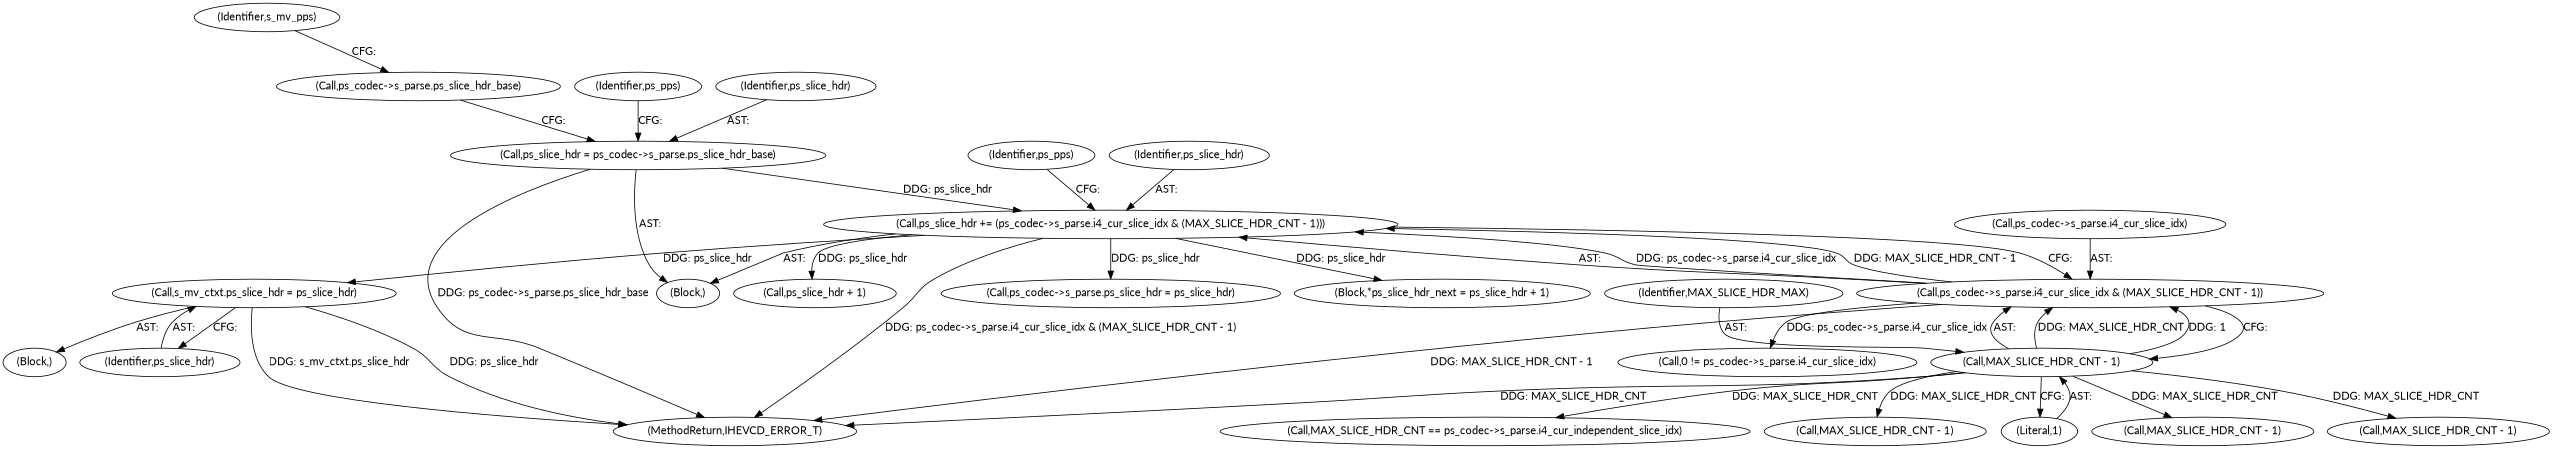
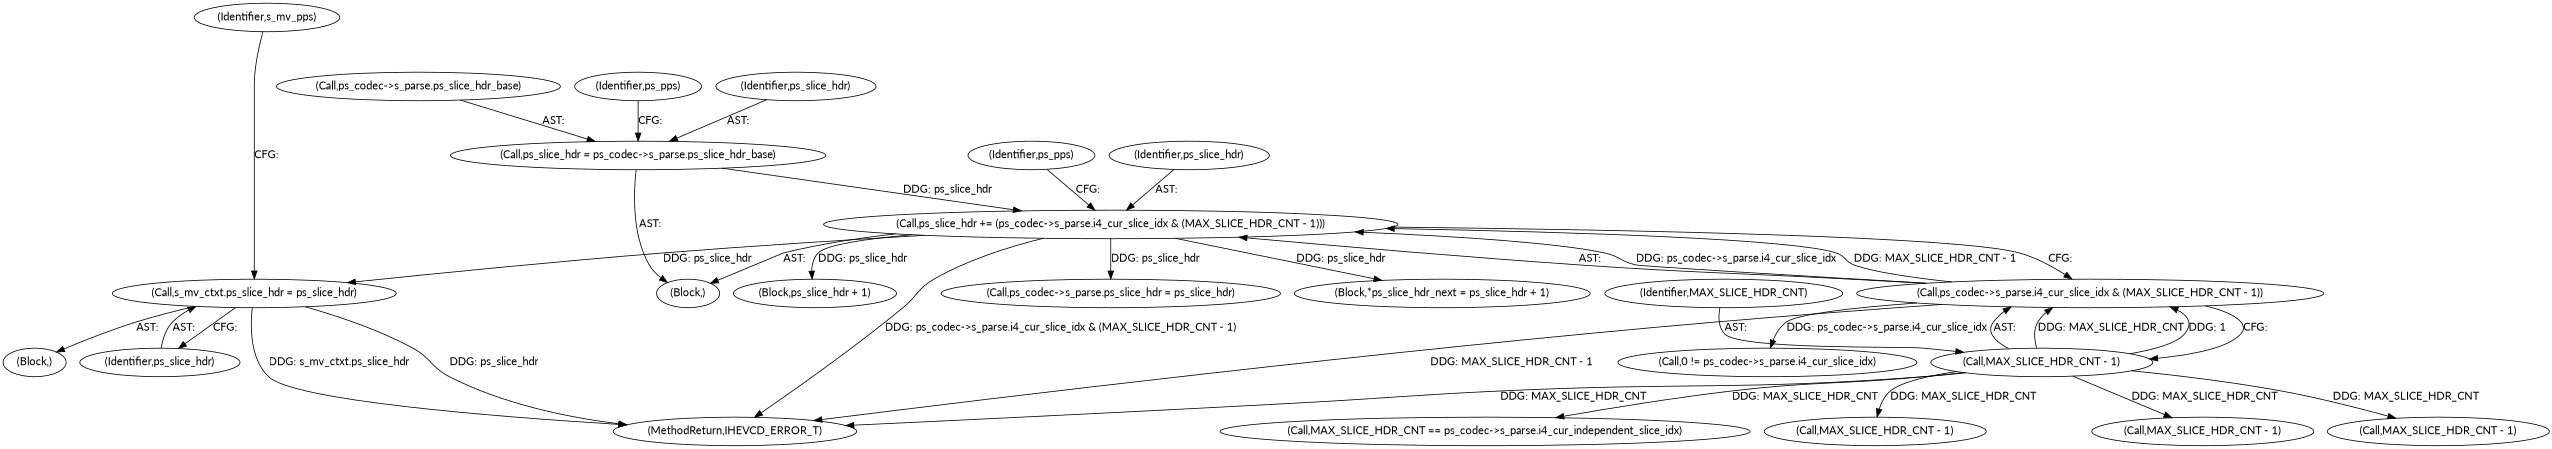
(338, 50) -> (254, 151)
(555, 121) -> (555, 121)
(2090, 224) -> none
(815, 293) -> (815, 293)
(1724, 293) -> (1724, 293)
(454, 325) -> none
(2039, 431) -> none
